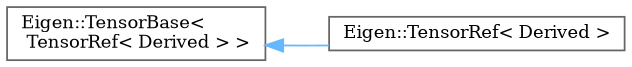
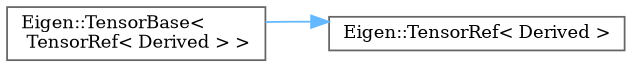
(306, 46) -> (288, 22)
